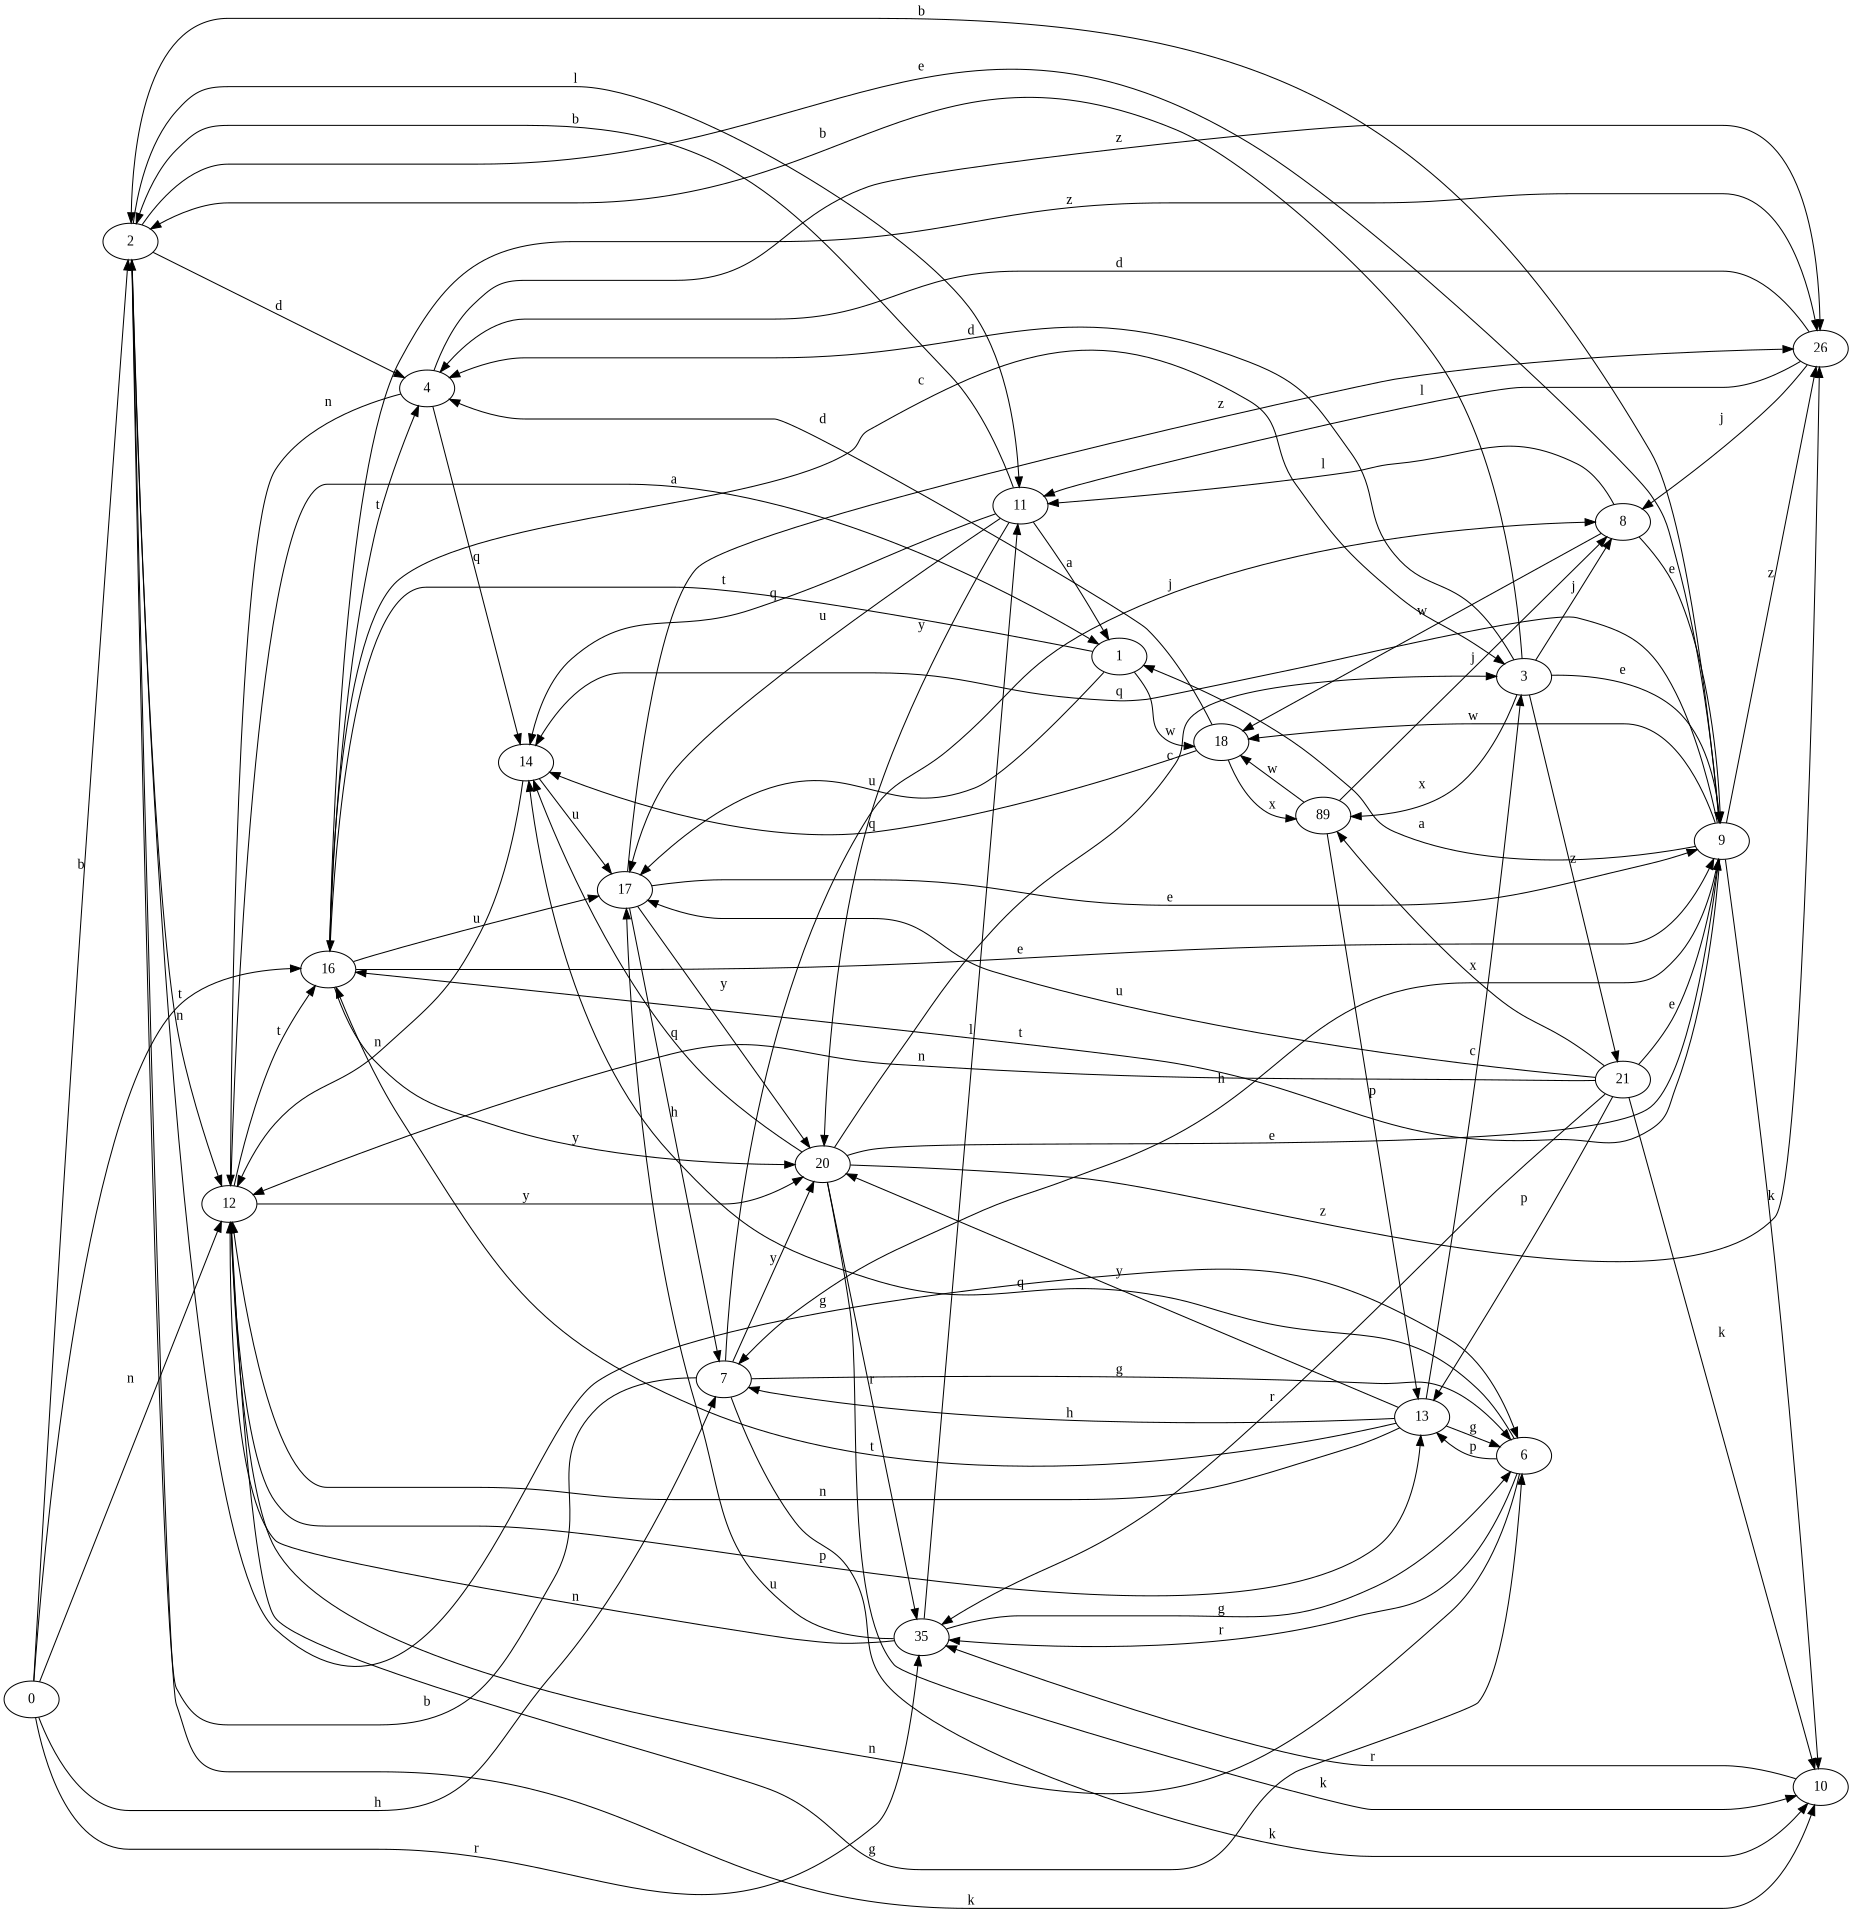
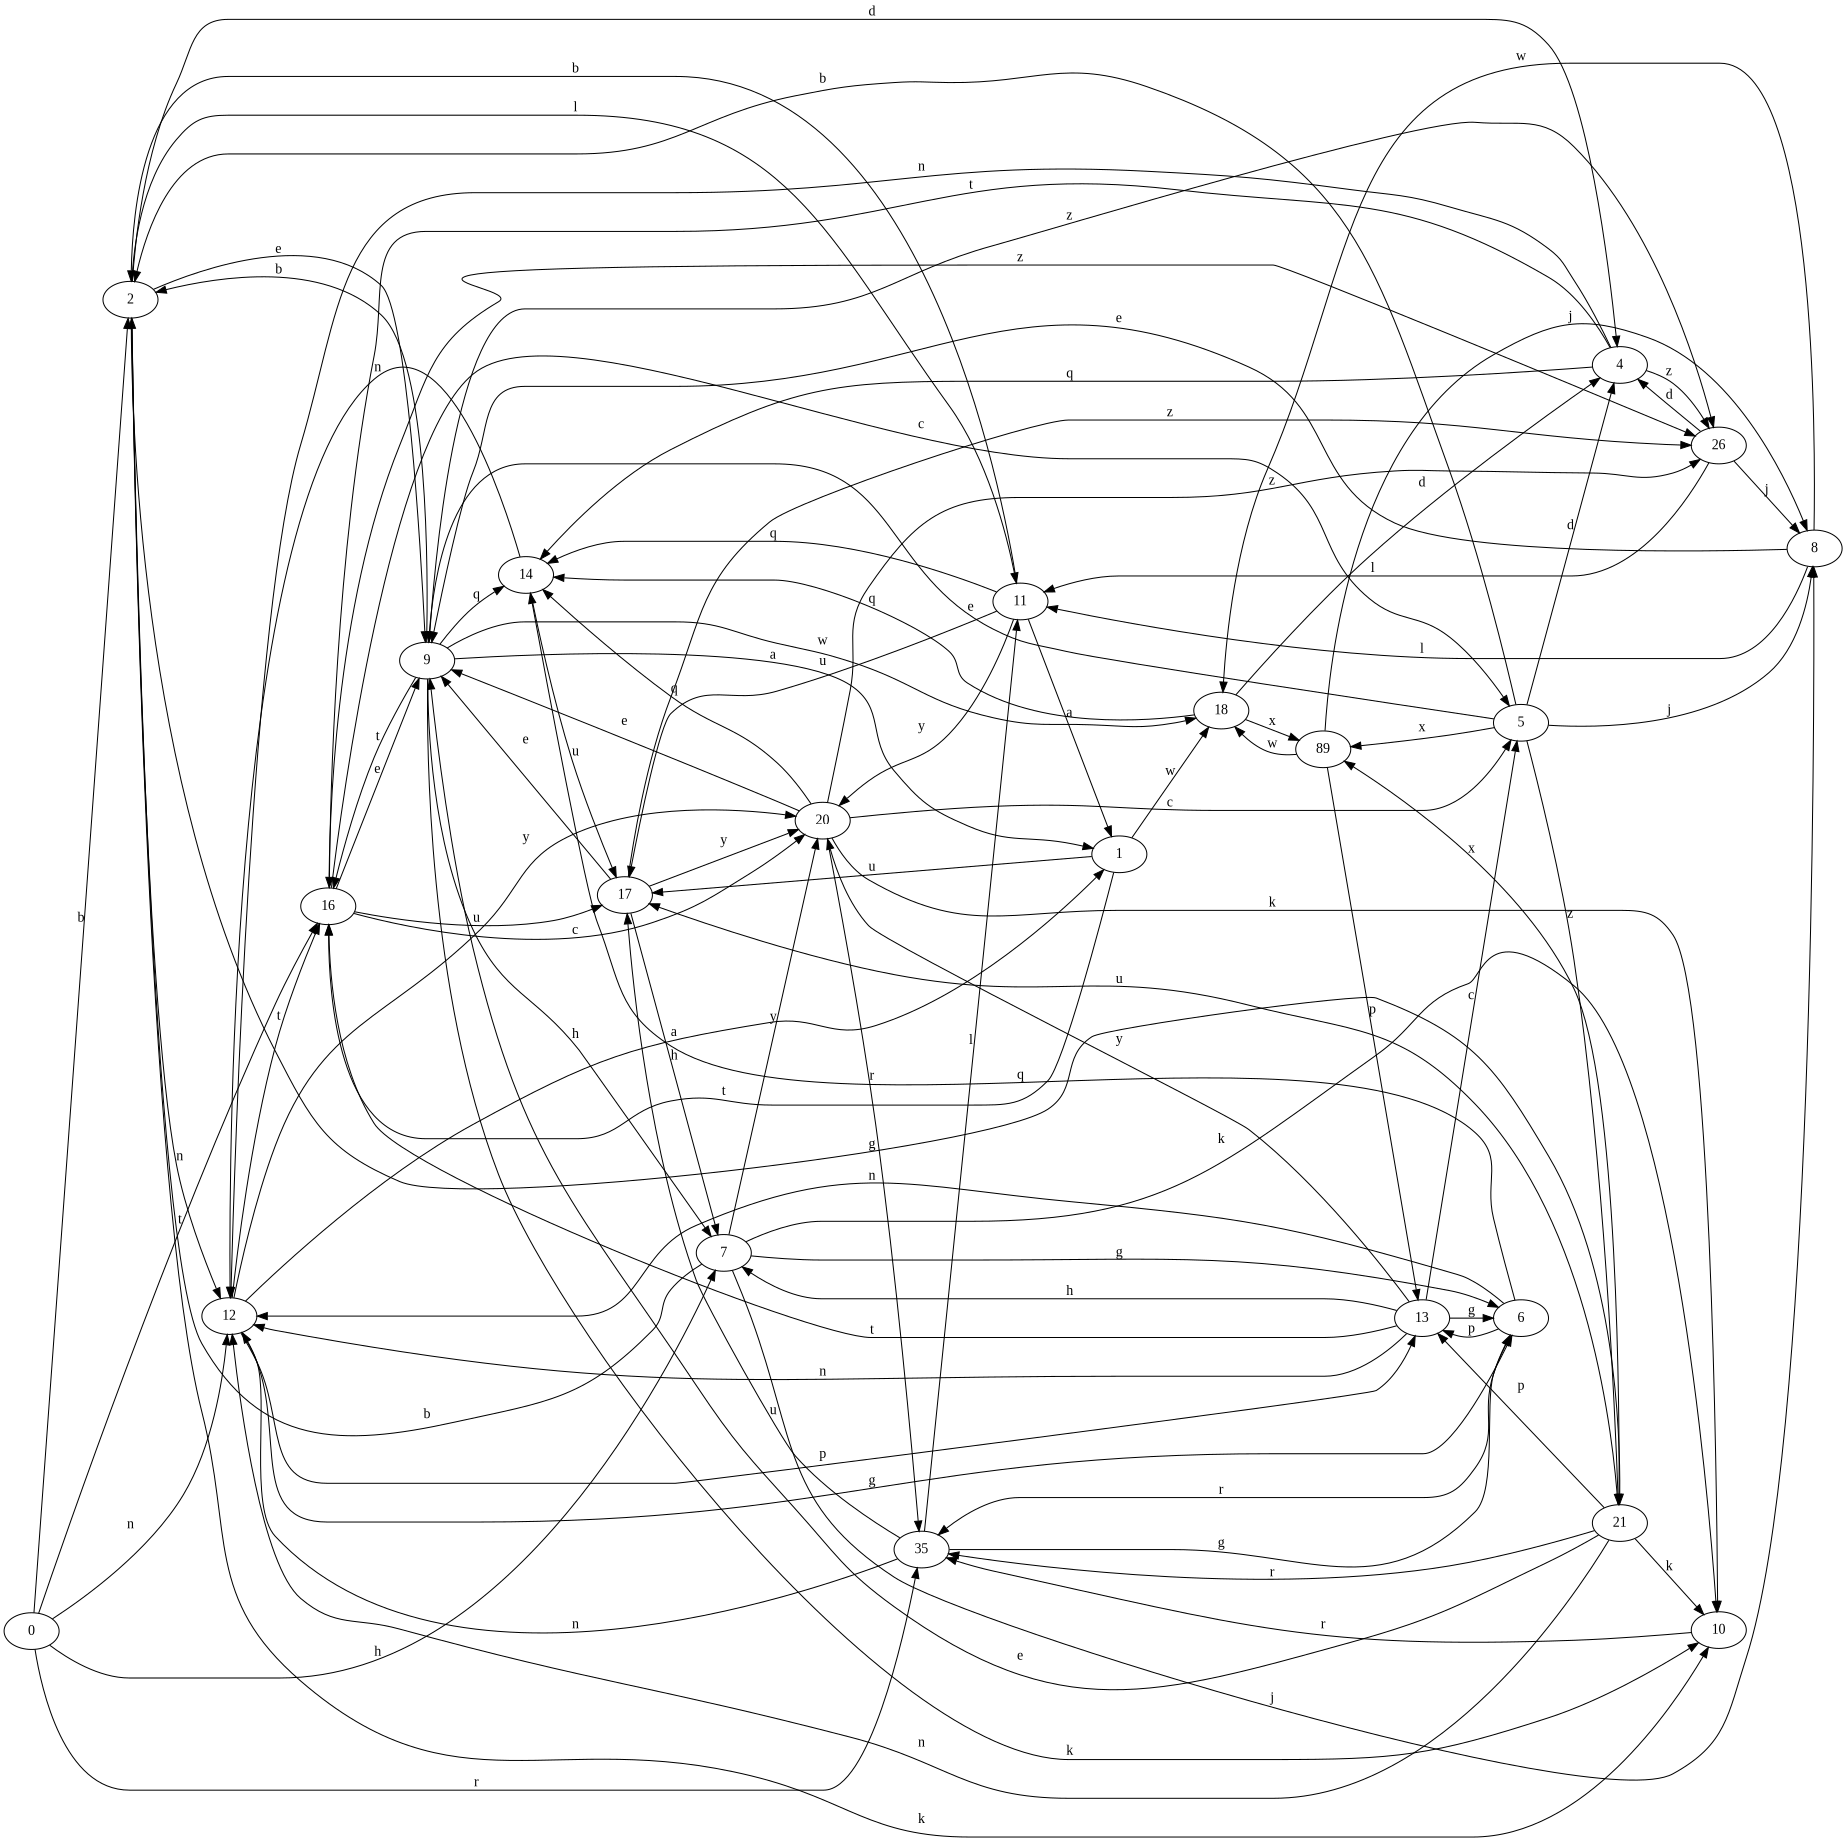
(352, 666) -> (706, 230)
(1524, 677) -> (1521, 723)
(575, 1138) -> (575, 930)
(311, 1650) -> (803, 1161)
